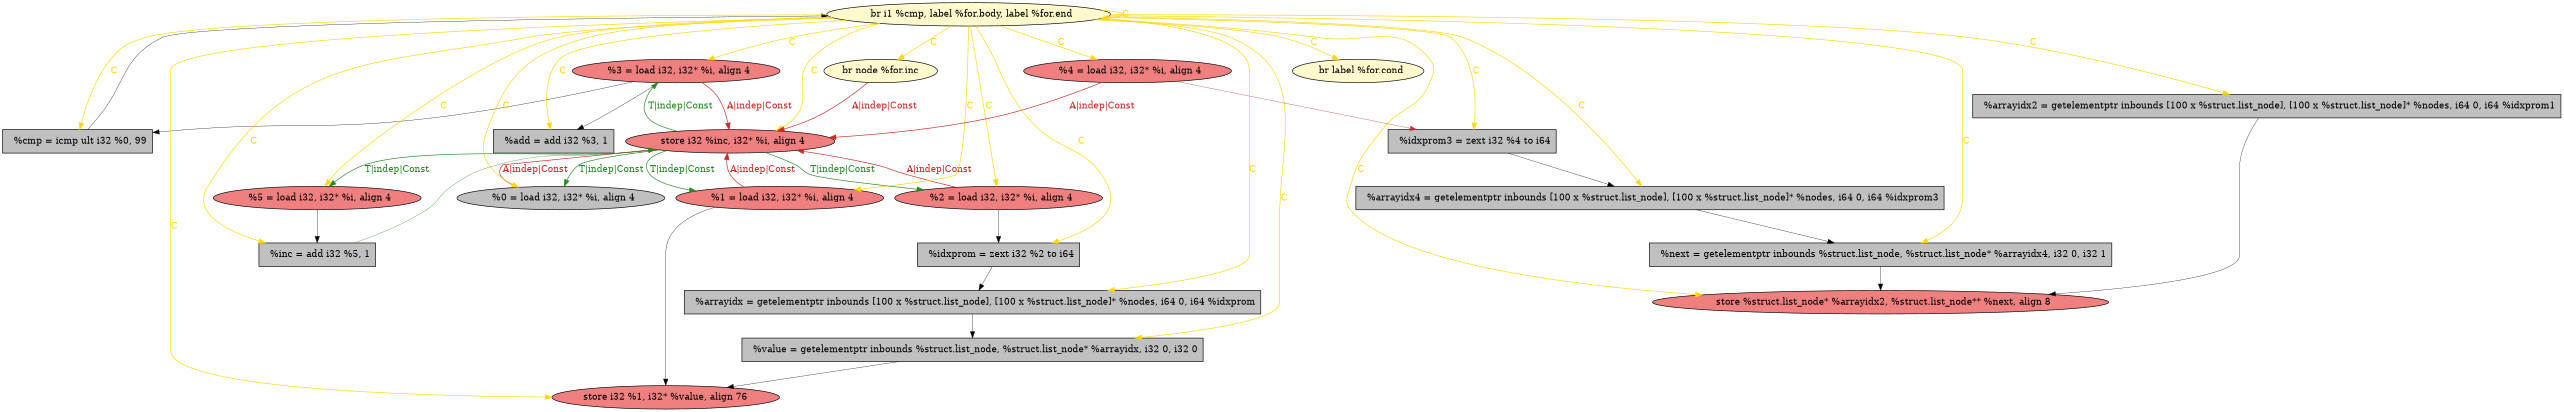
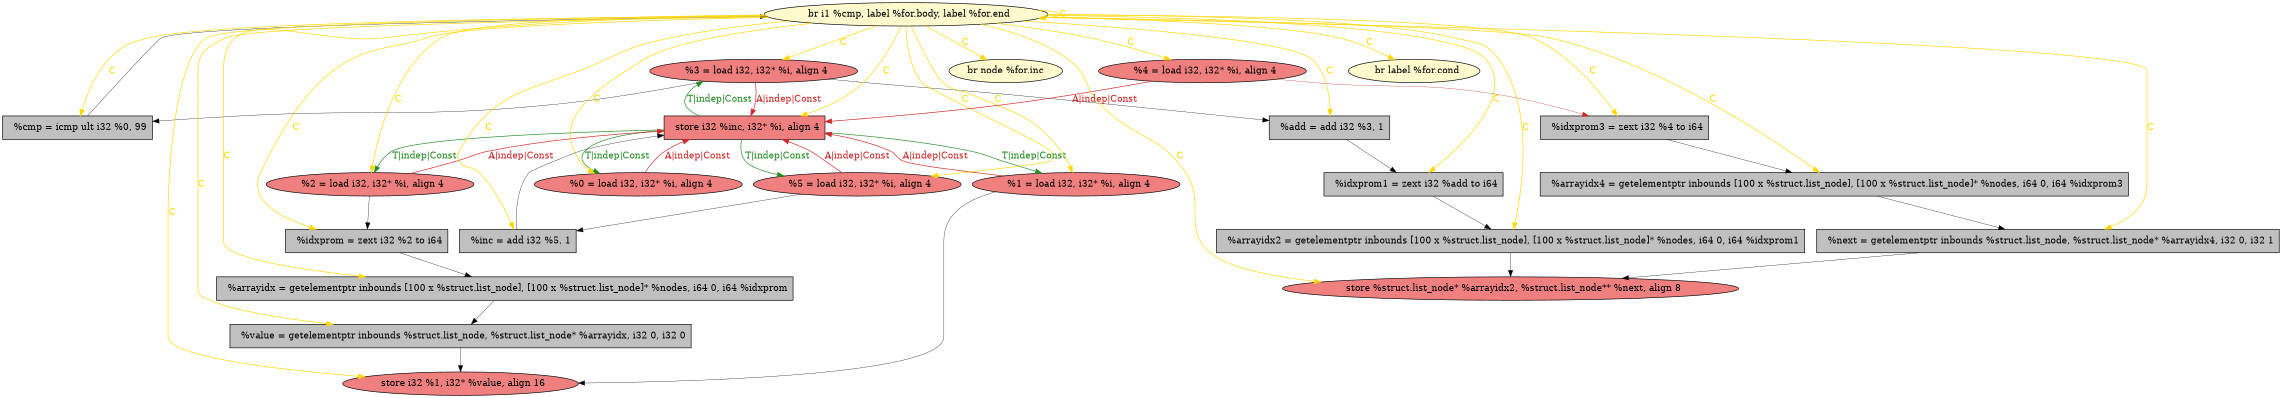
(829, 110) -> (816, 155)
(730, 141) -> (745, 128)
(484, 169) -> (563, 157)
none -> (1414, 184)
(561, 198) -> (638, 184)
(666, 397) -> (461, 384)
